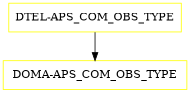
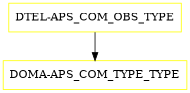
(95, 75) -> (95, 75)
